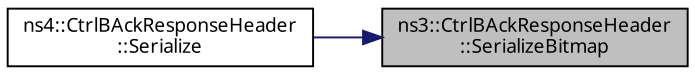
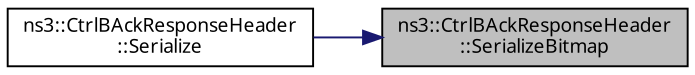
(160, 37) -> (160, 37)
